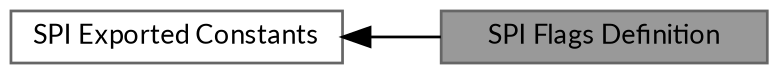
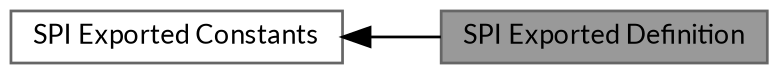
(604, 37) -> (604, 37)
